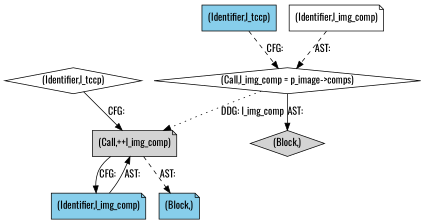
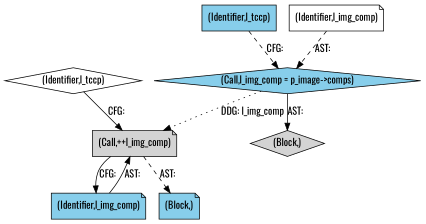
(287, 81) -> (287, 81)
